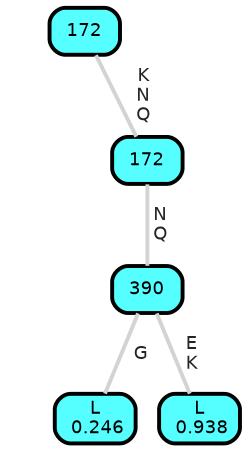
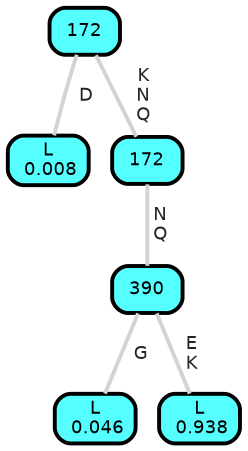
none -> (48, 160)
(95, 419) -> (95, 419)
